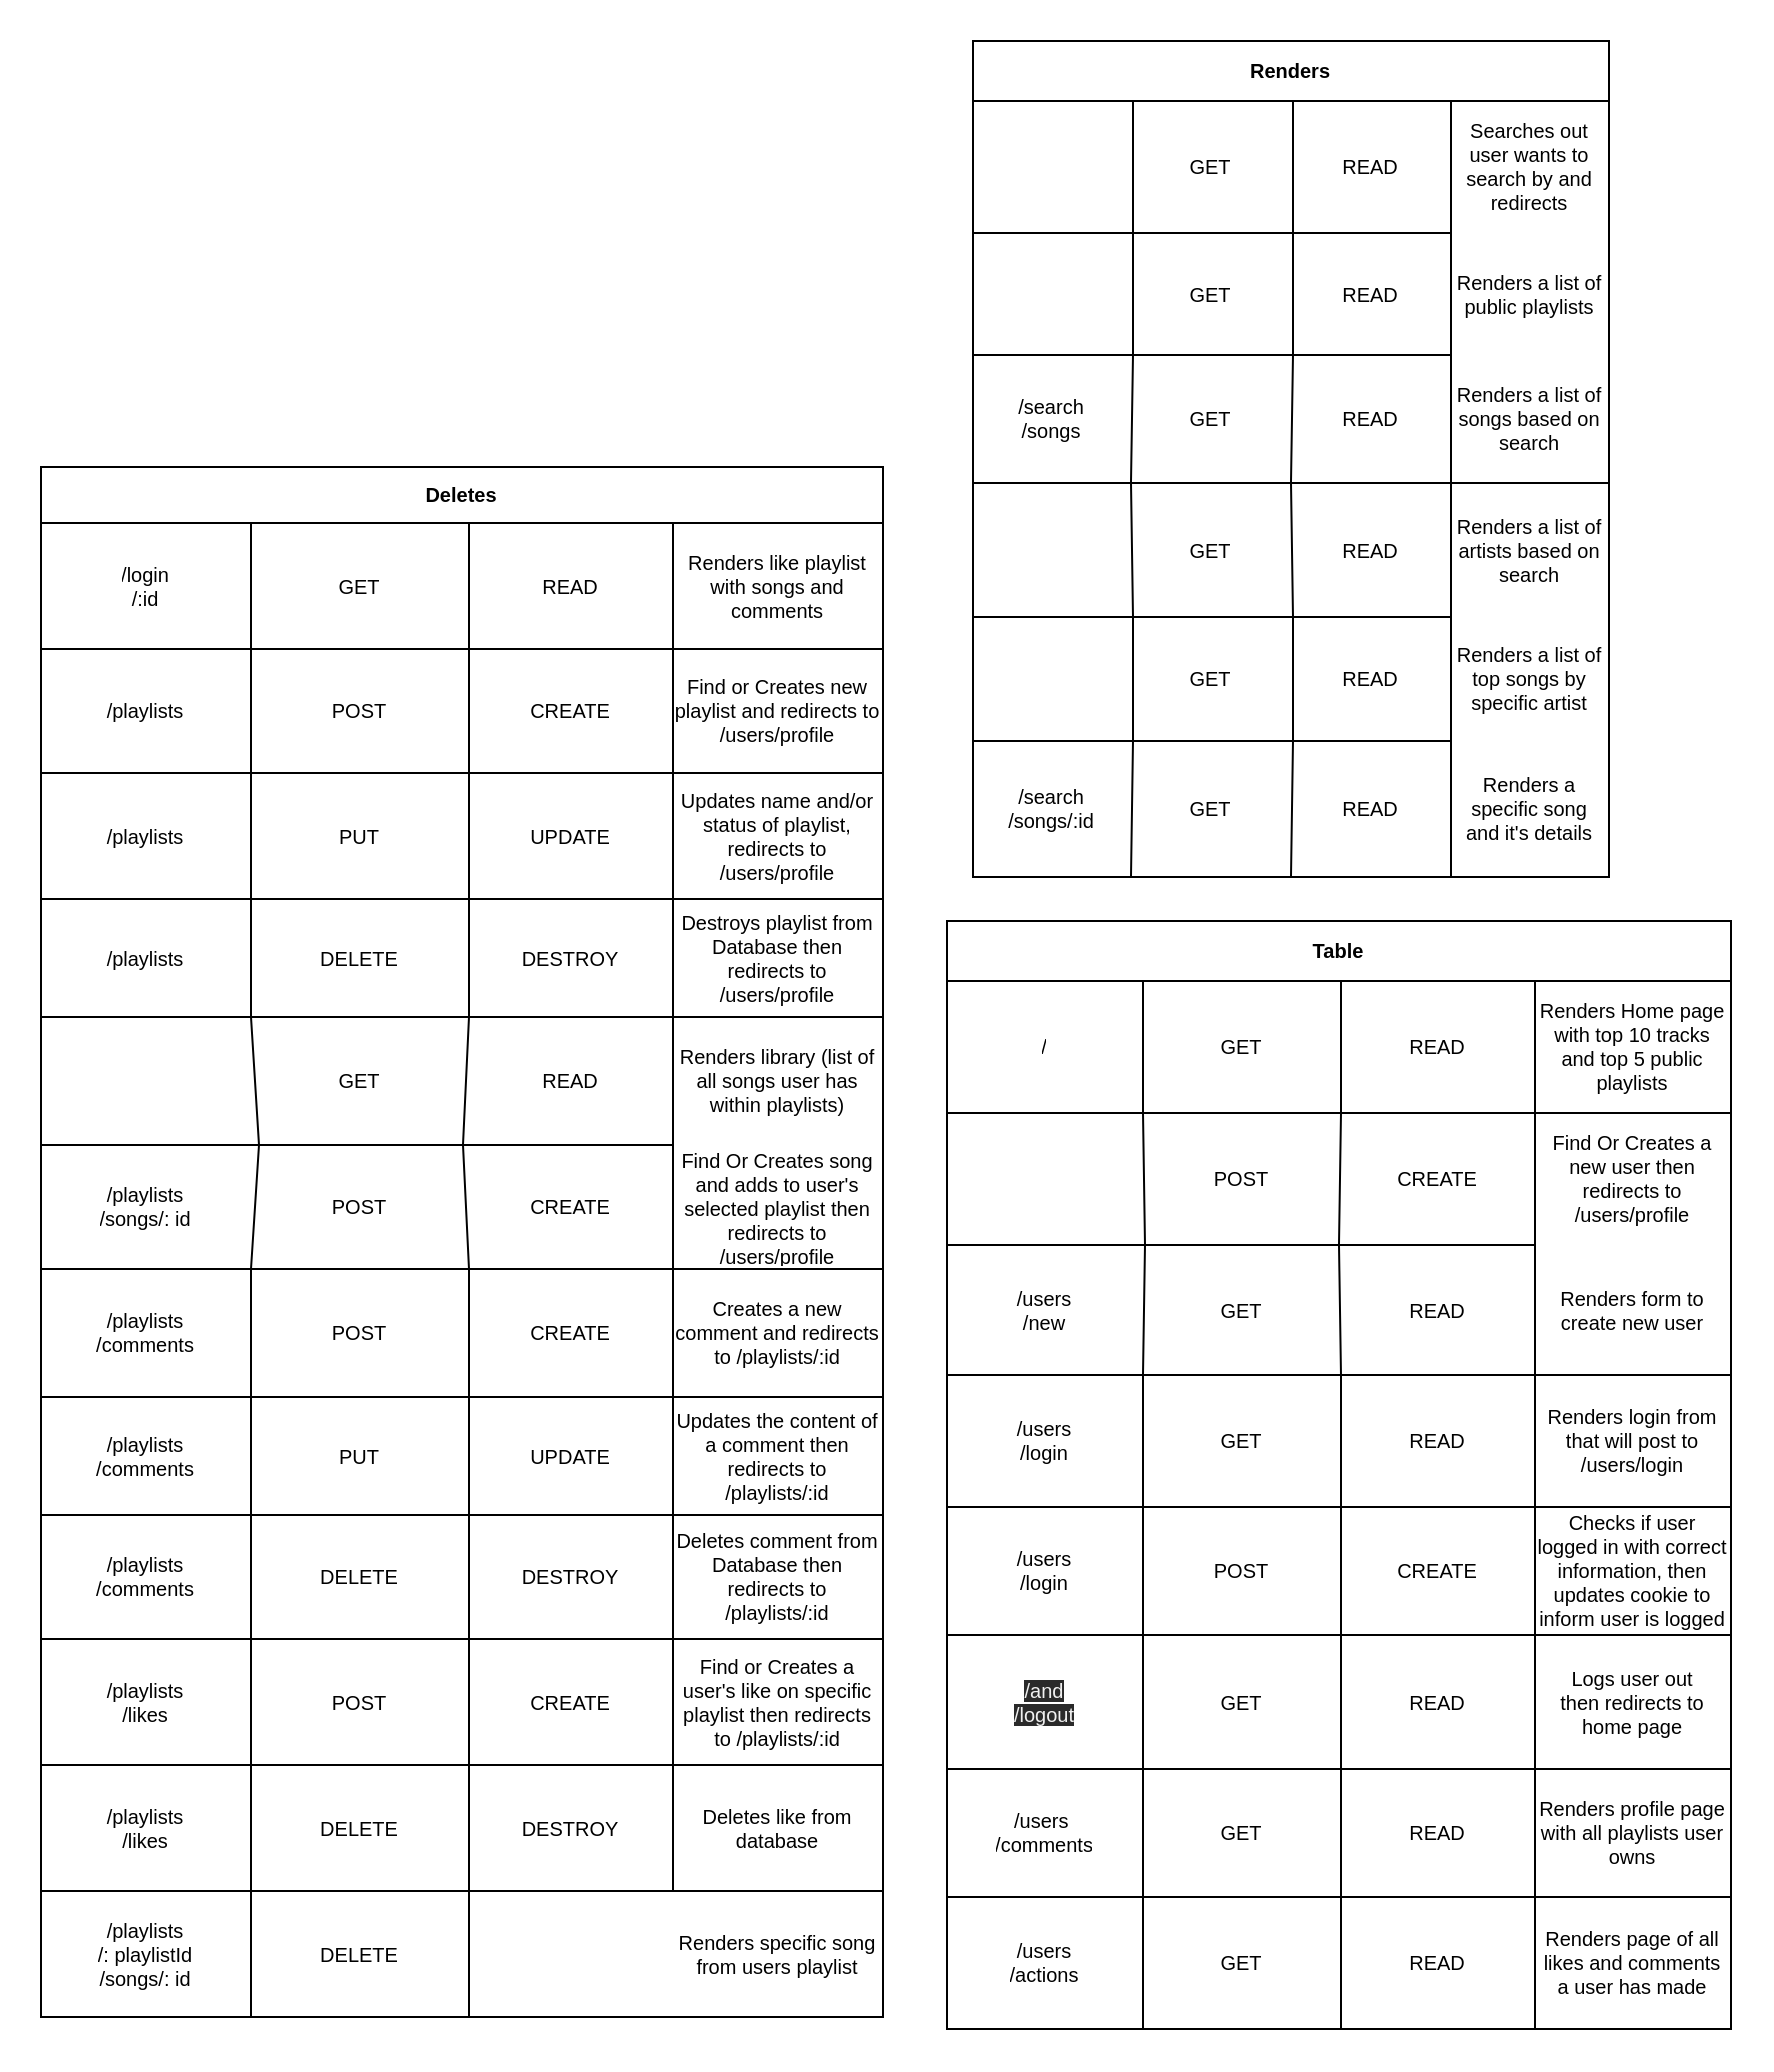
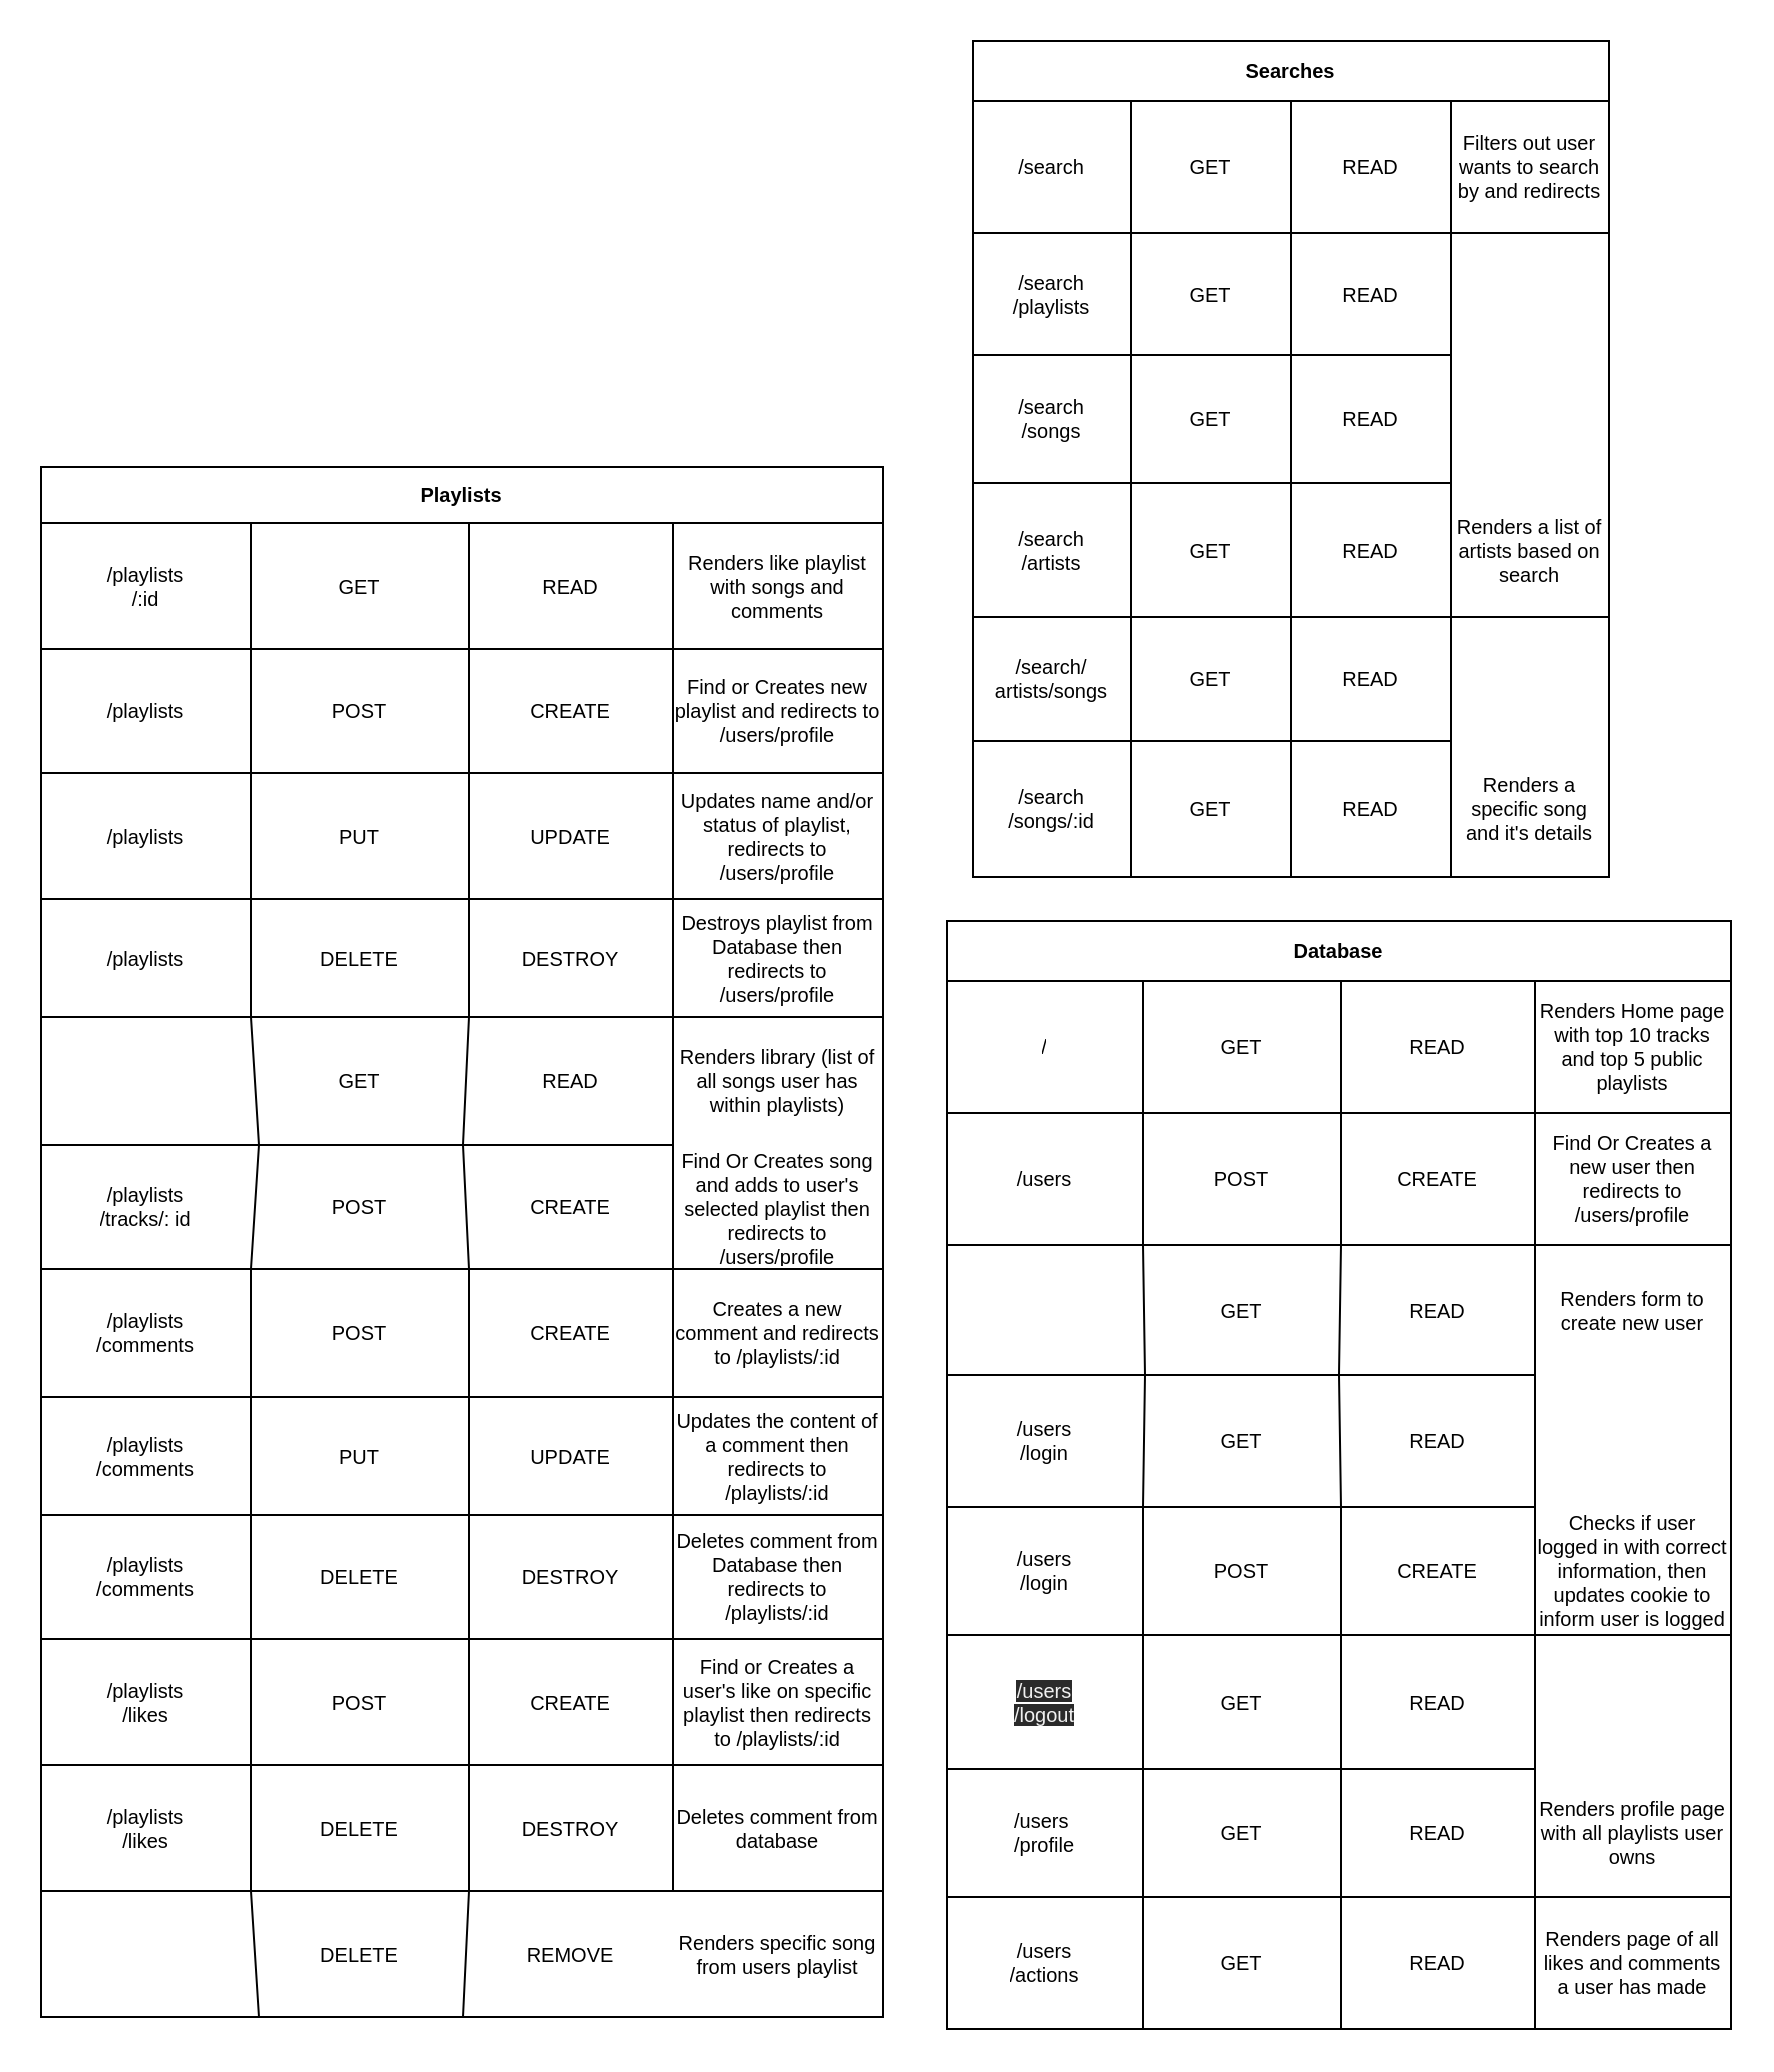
(1290, 71) -> (1290, 71)
none -> (1052, 167)
(1530, 167) -> (1530, 167)
none -> (1052, 294)
(1530, 294) -> none
(1530, 419) -> none
(461, 495) -> (461, 495)
none -> (1052, 550)
(146, 587) -> (146, 587)
none -> (1052, 679)
(1530, 679) -> none
(1338, 951) -> (1338, 951)
none -> (1045, 1179)
(146, 1207) -> (146, 1207)
(1045, 1310) -> none
(1633, 1441) -> none
(1633, 1702) -> none
(1045, 1703) -> (1045, 1703)
(778, 1829) -> (778, 1829)
(1045, 1833) -> (1045, 1833)
(146, 1954) -> none
none -> (571, 1954)
